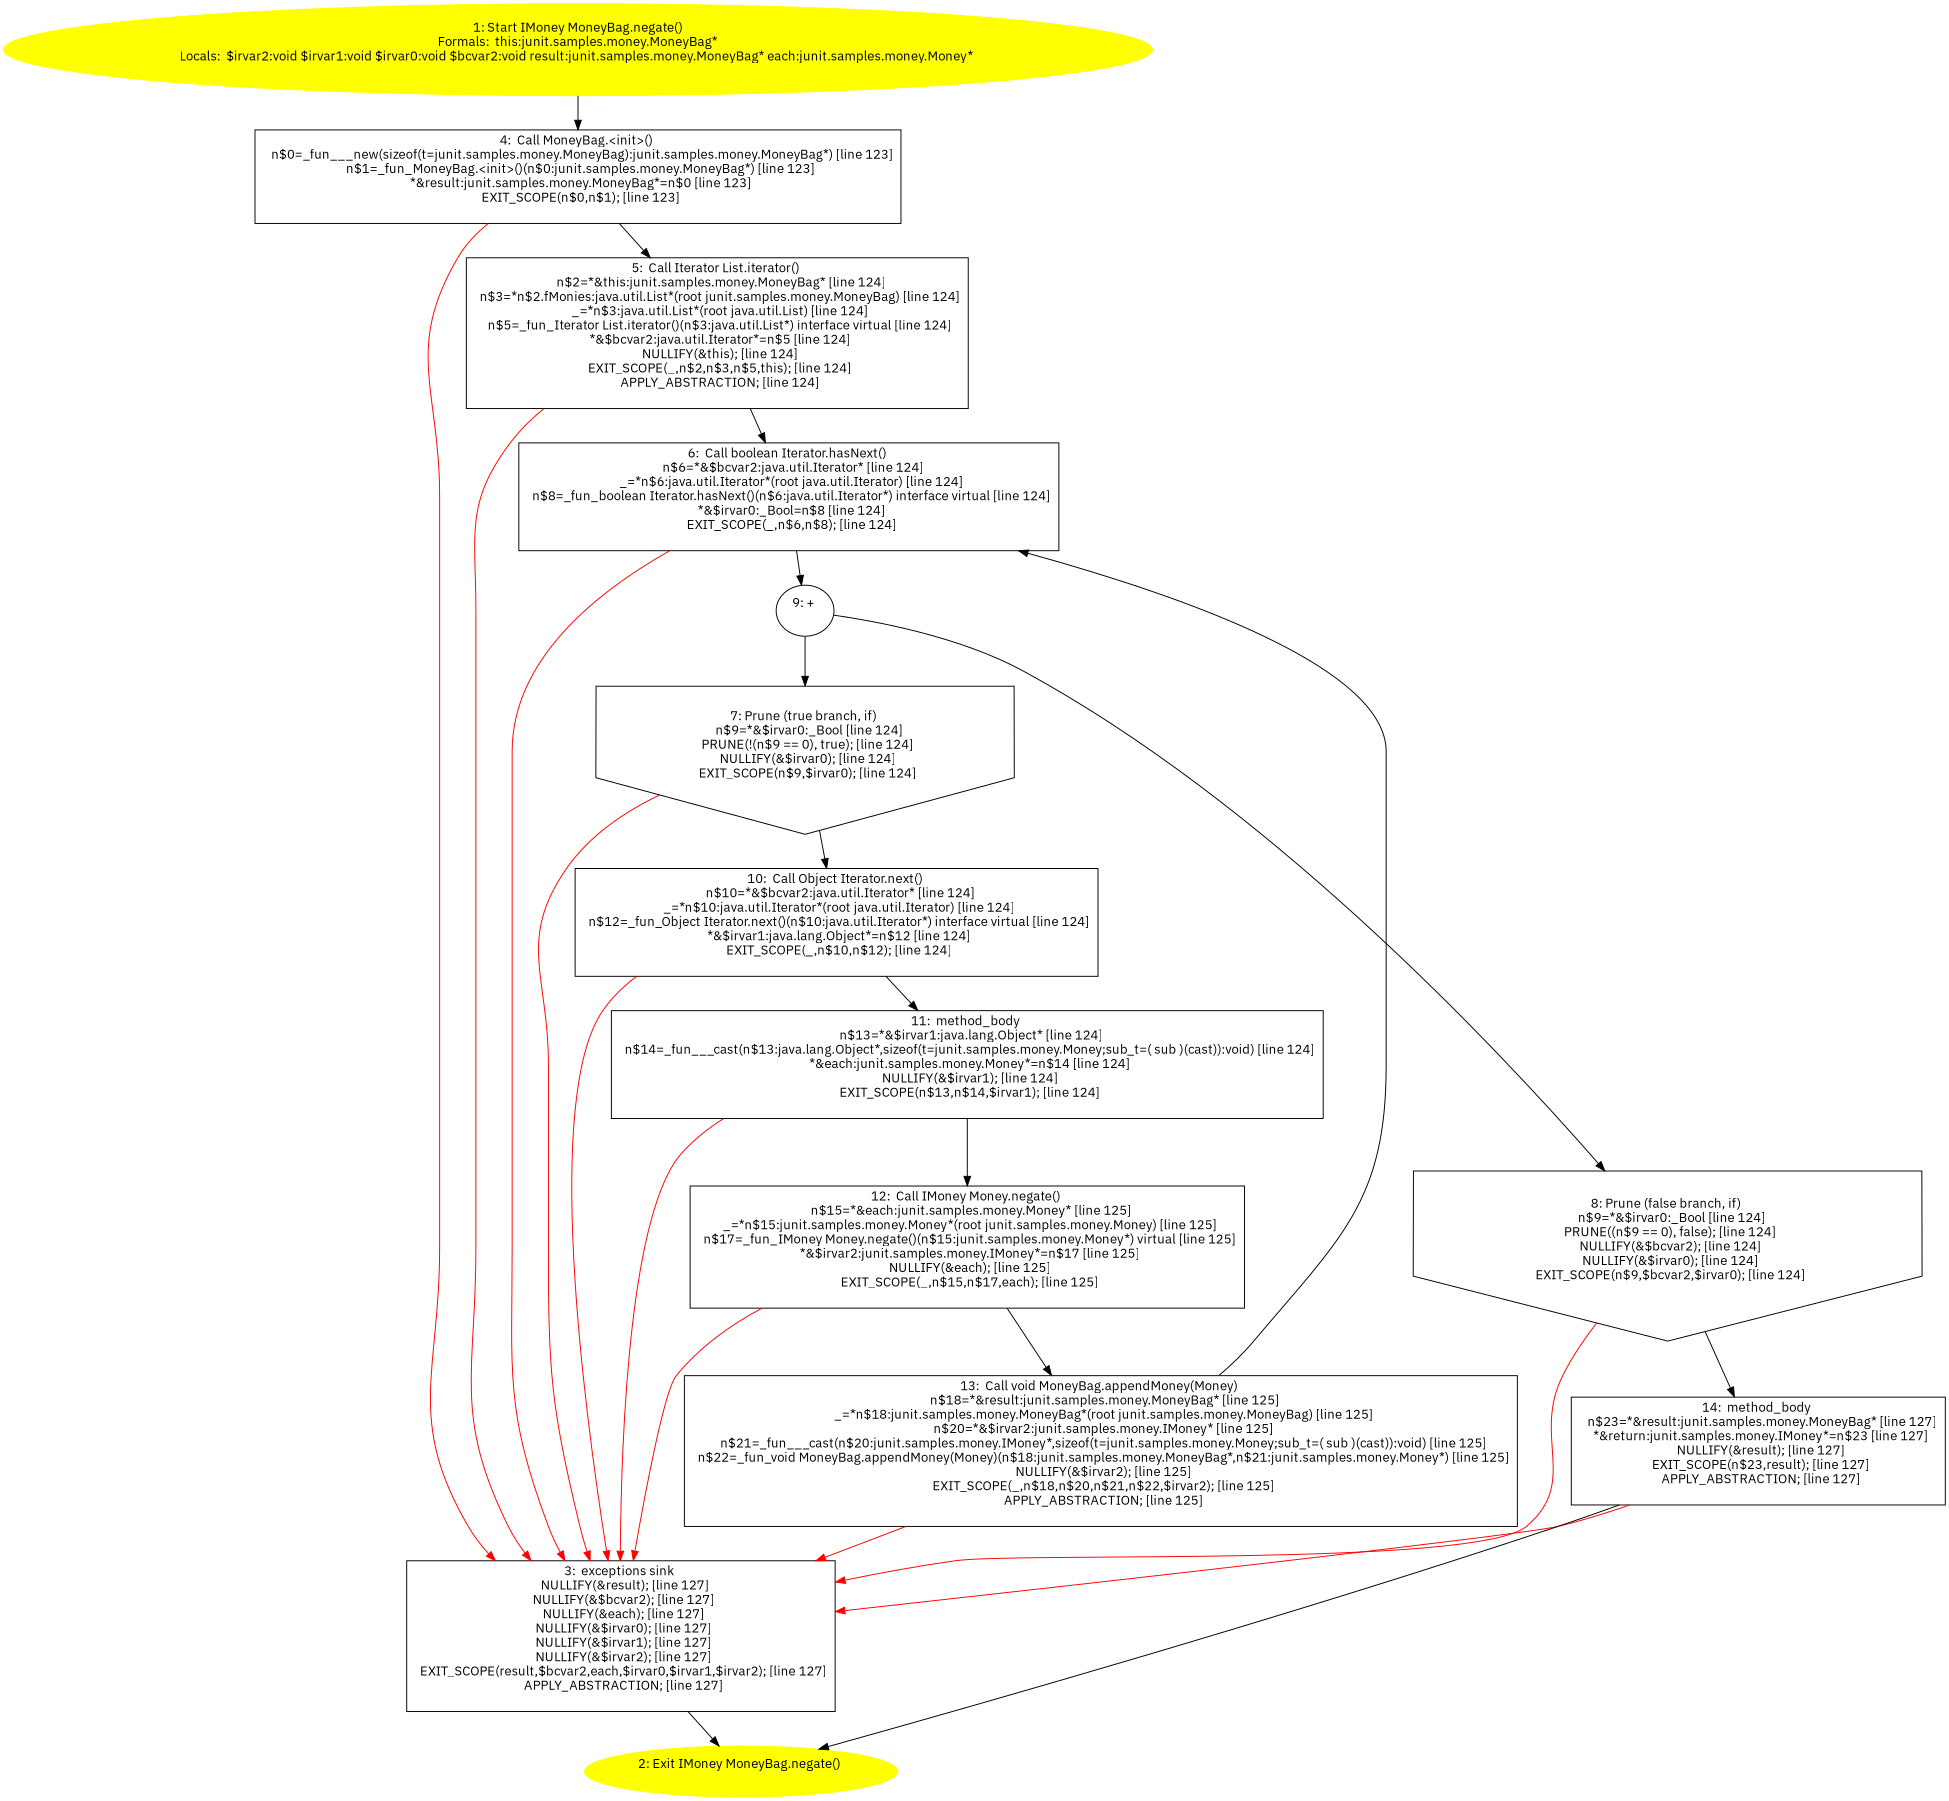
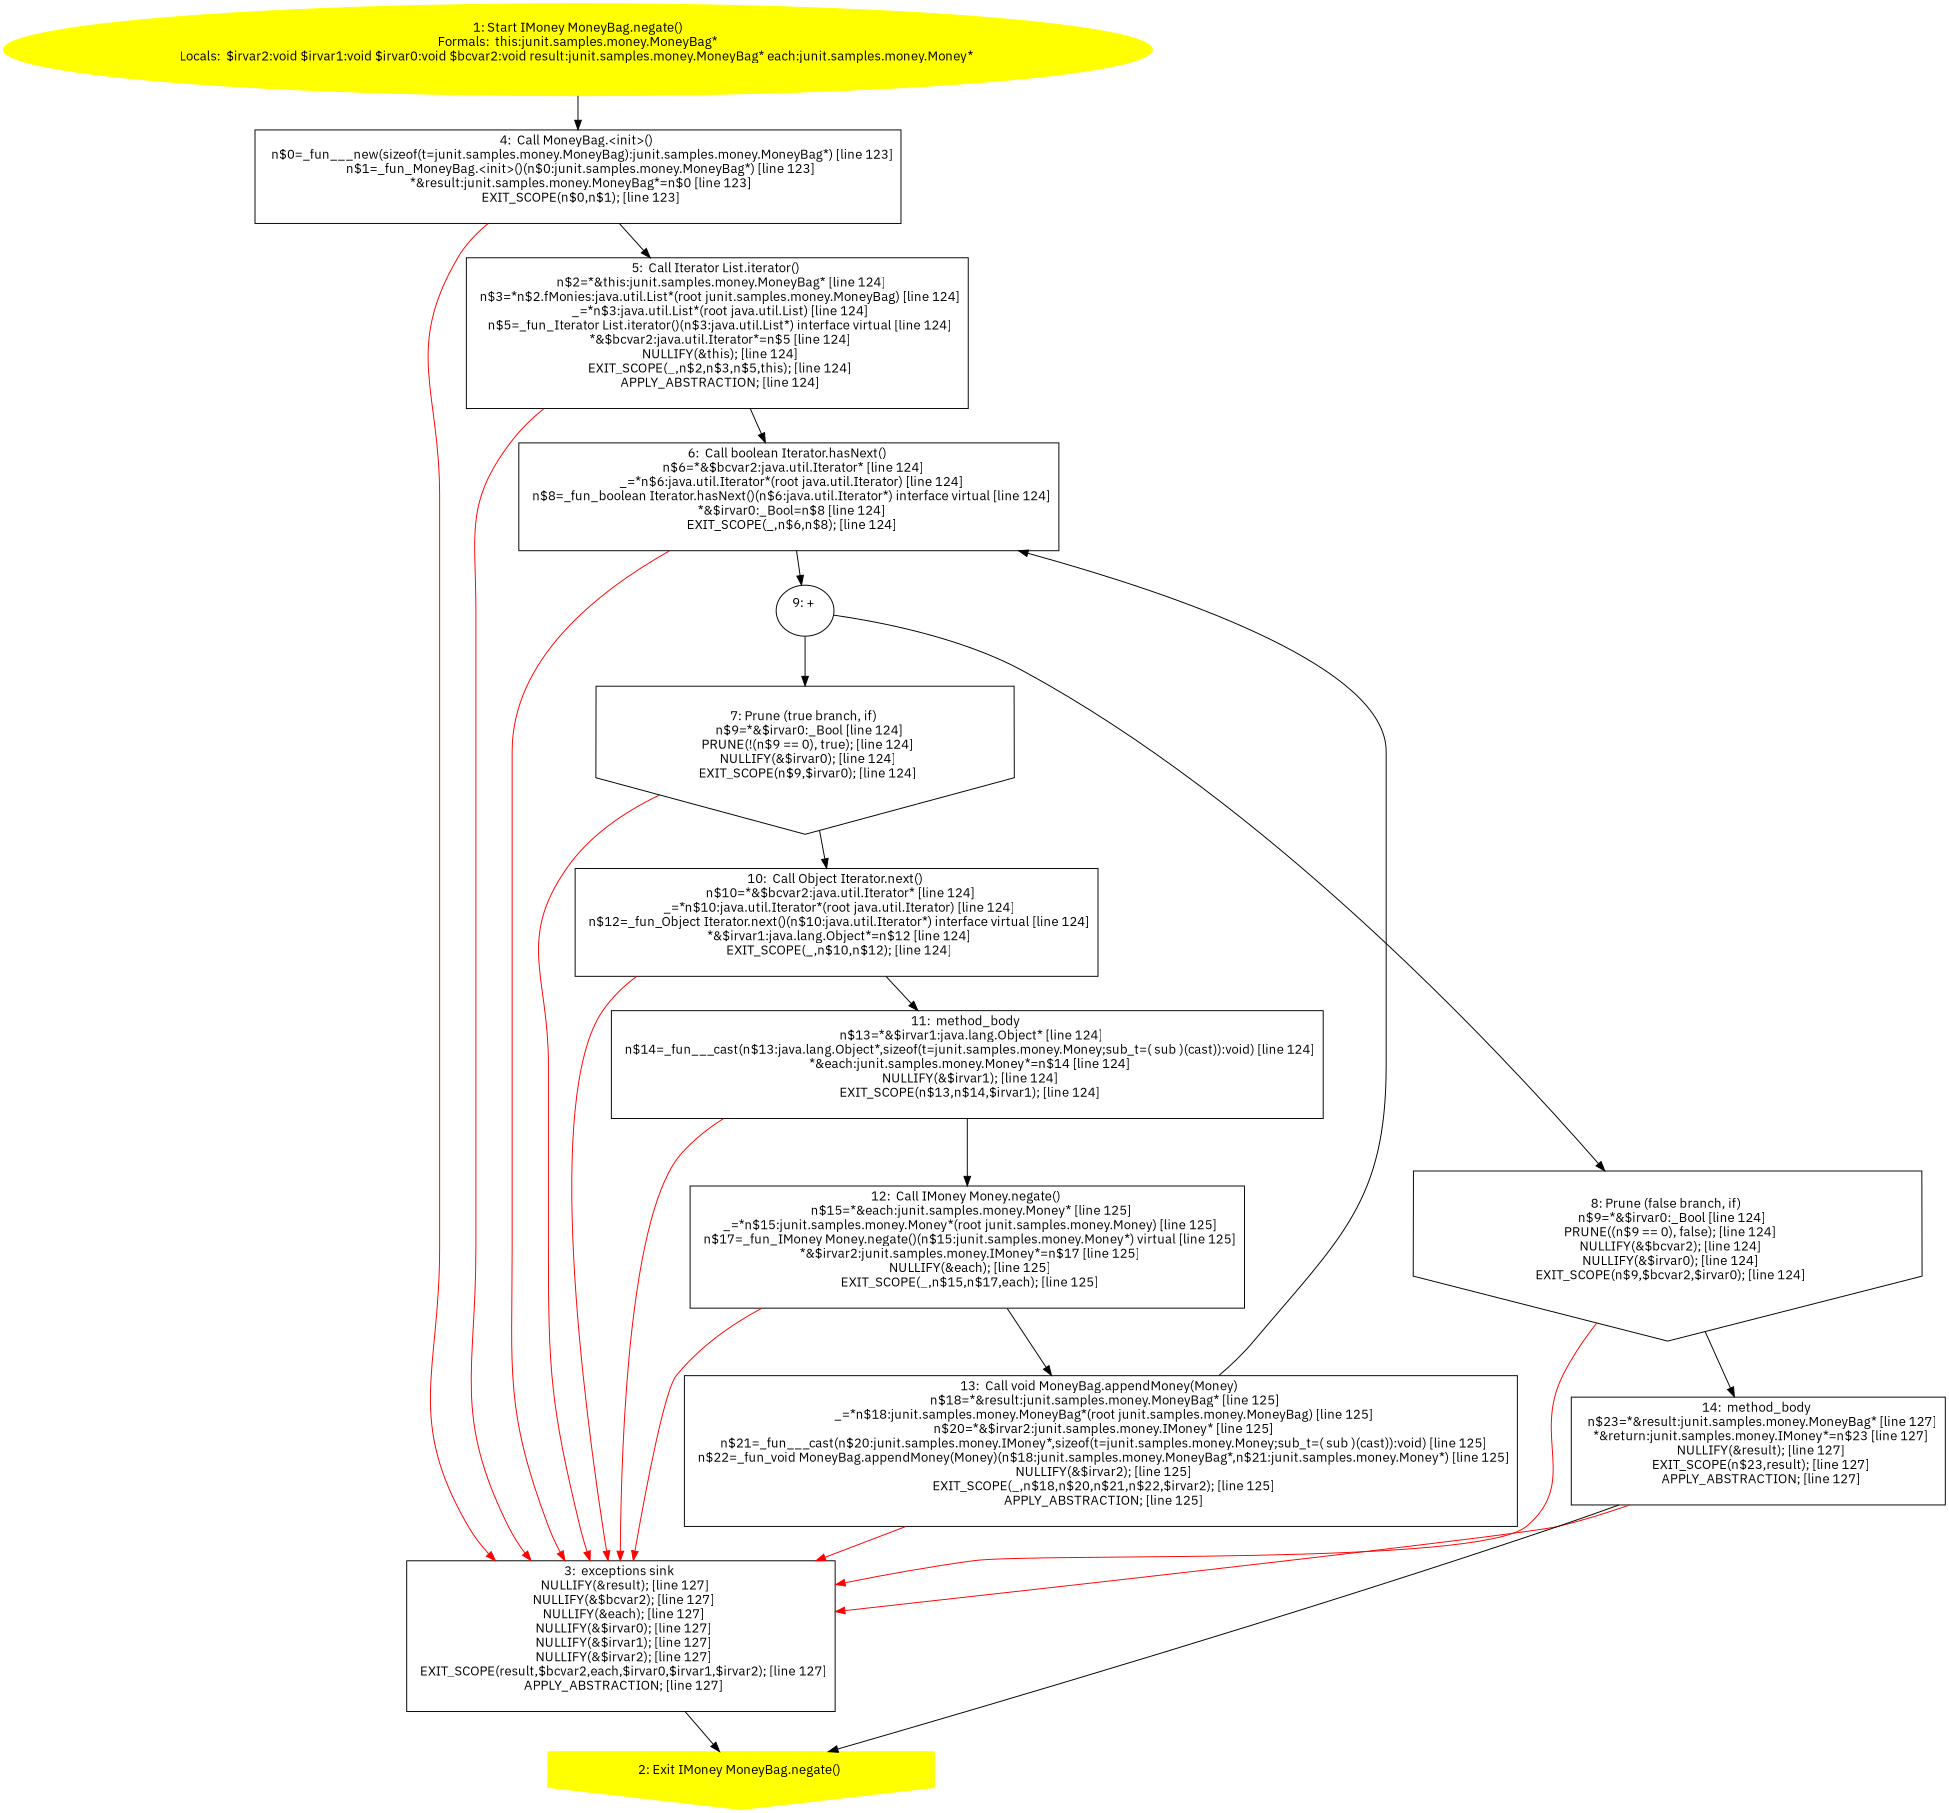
(741, 1772) -> (741, 1778)
